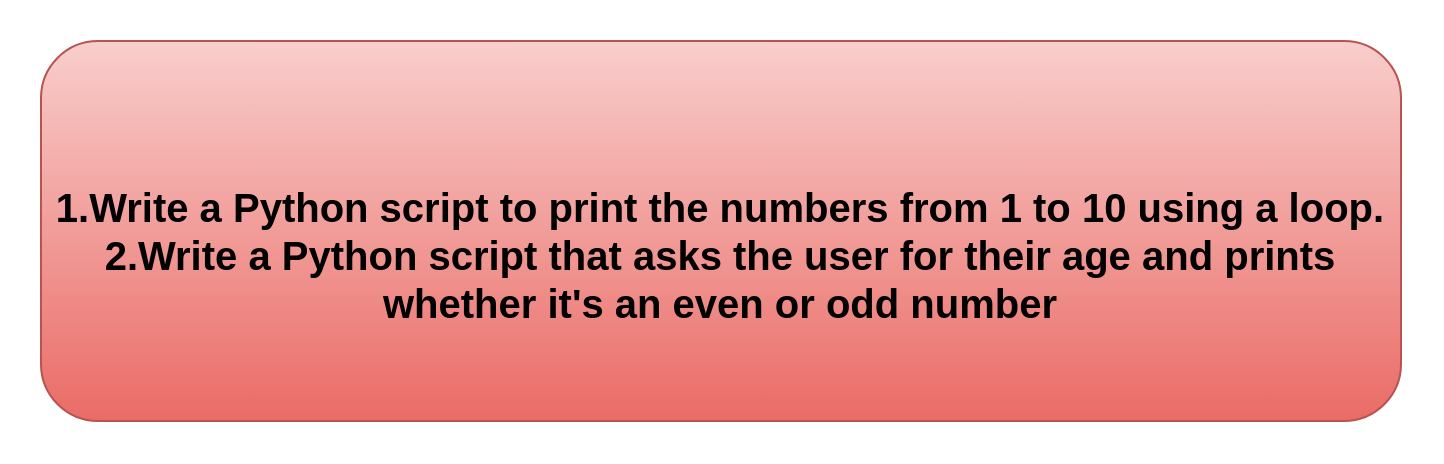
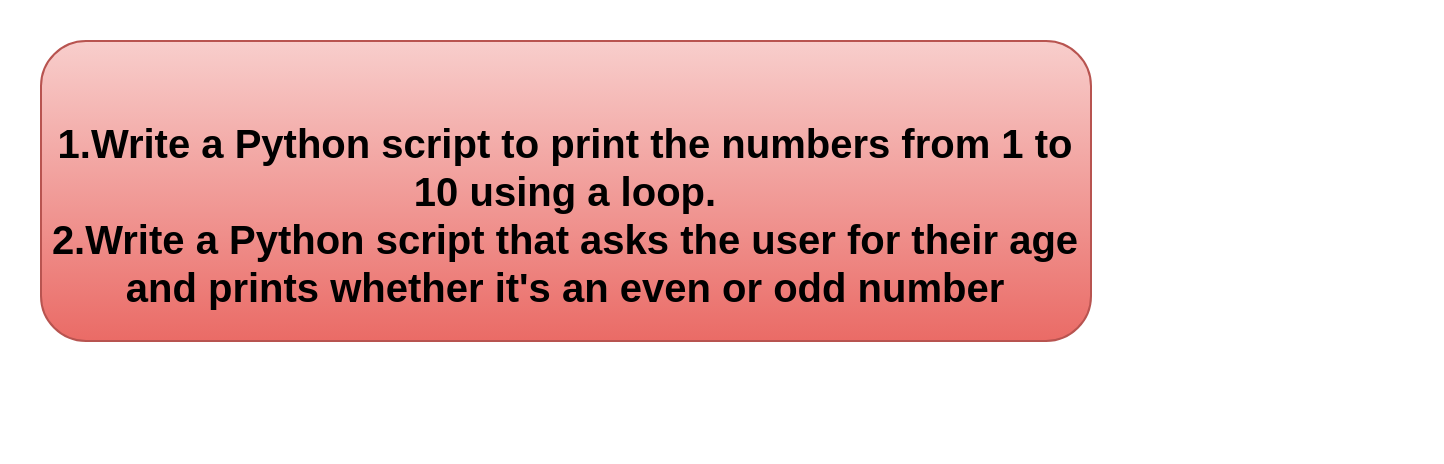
(721, 231) -> (566, 191)
